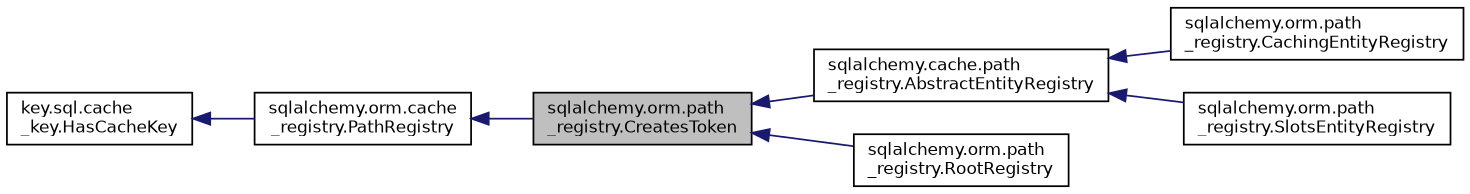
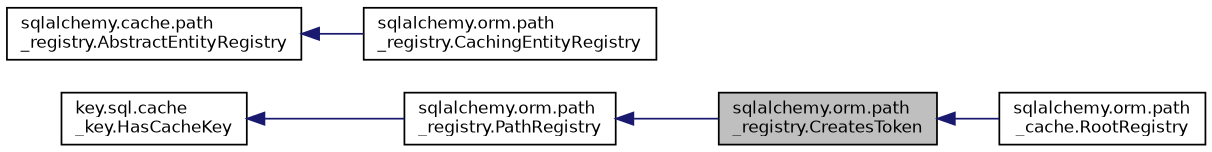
(792, 98) -> none
(363, 119) -> (510, 119)
(1317, 119) -> none
(961, 160) -> (1102, 119)
